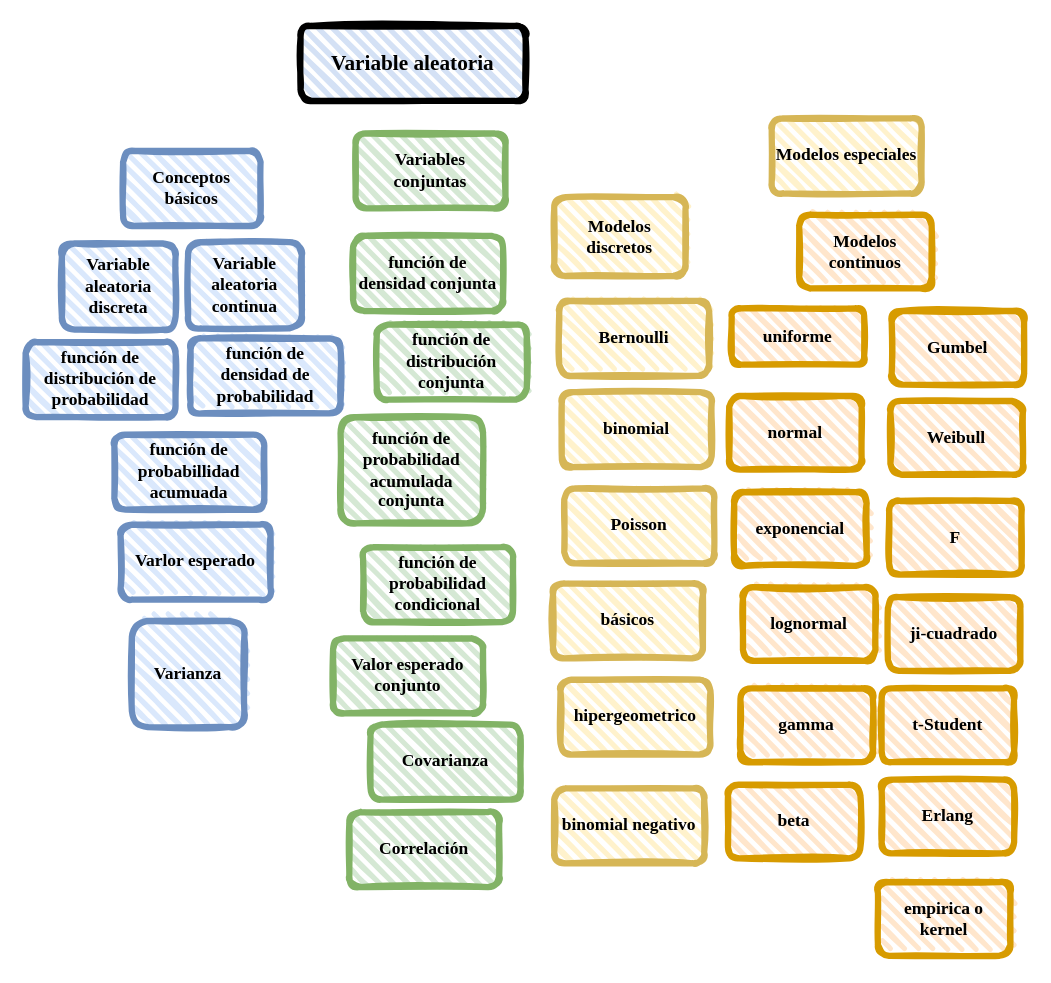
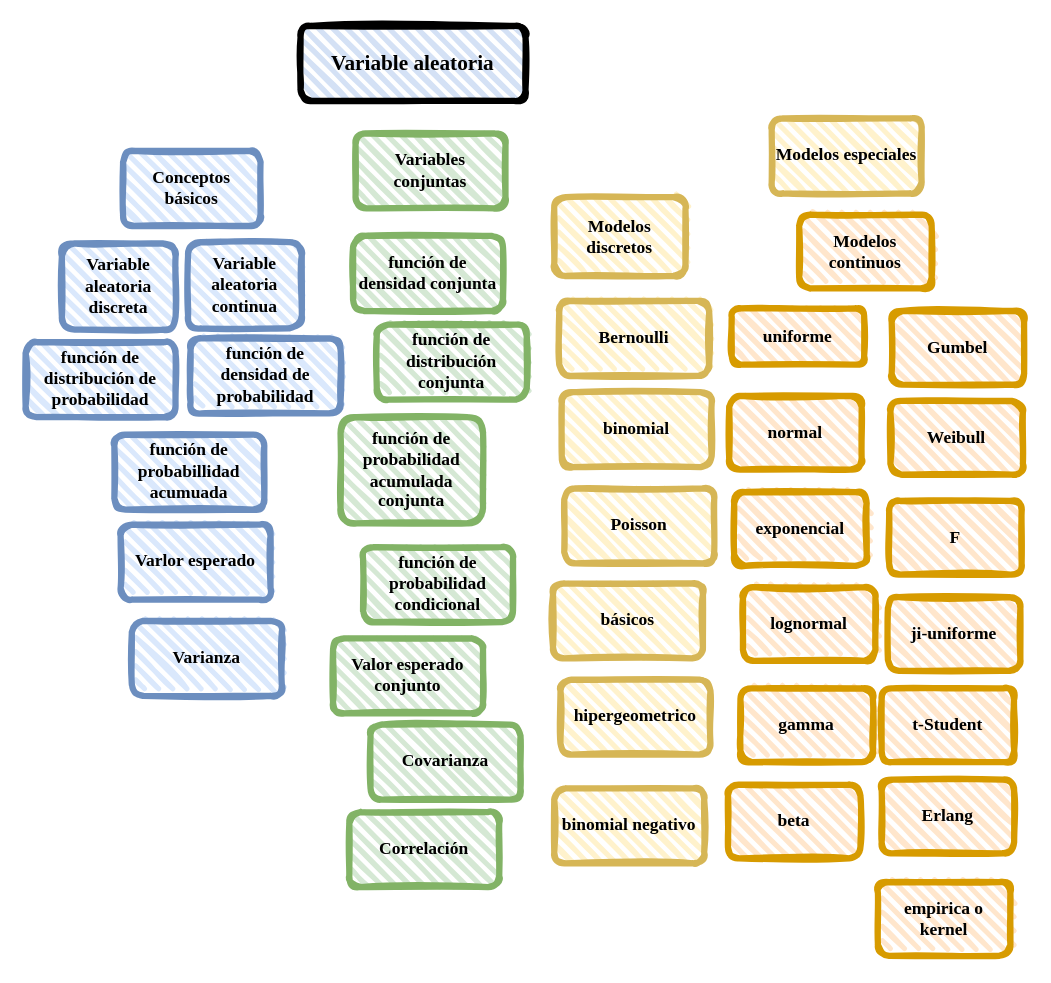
(954, 634) -> (954, 634)
(188, 674) -> (207, 658)
